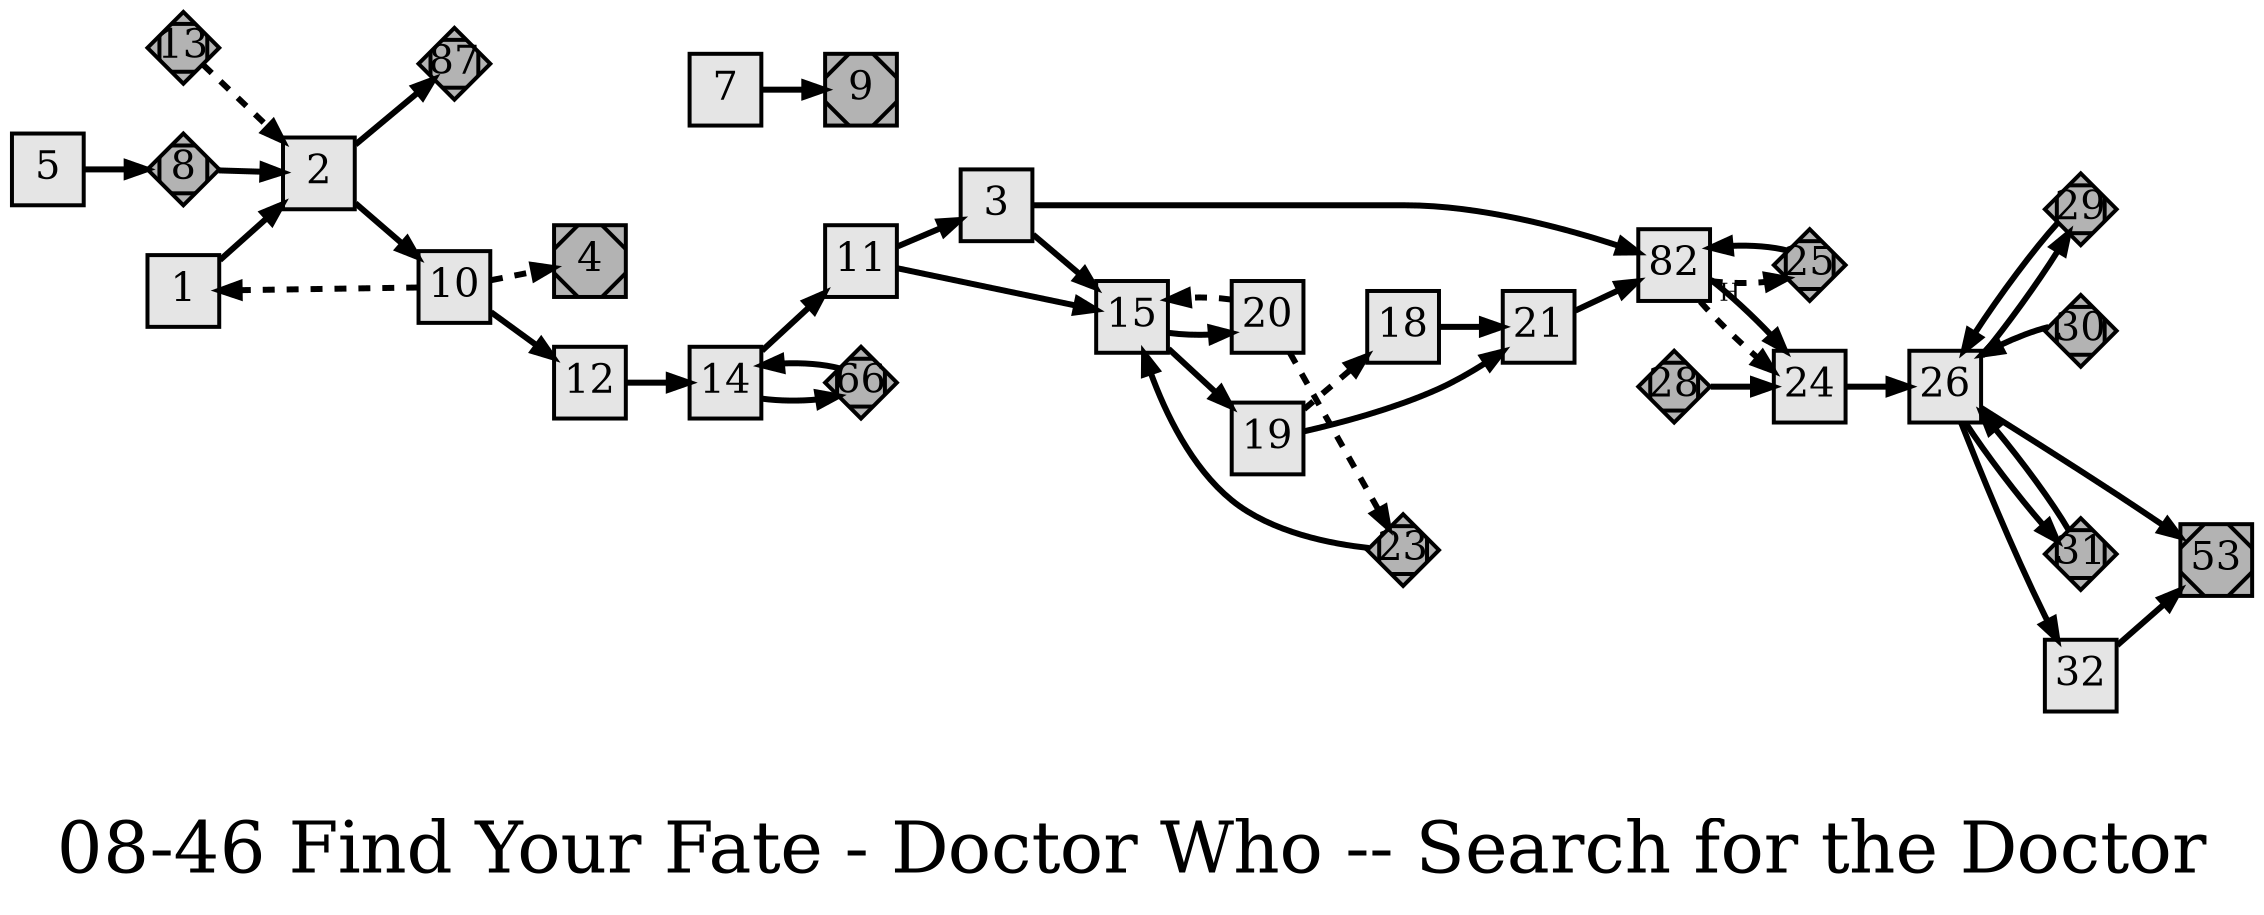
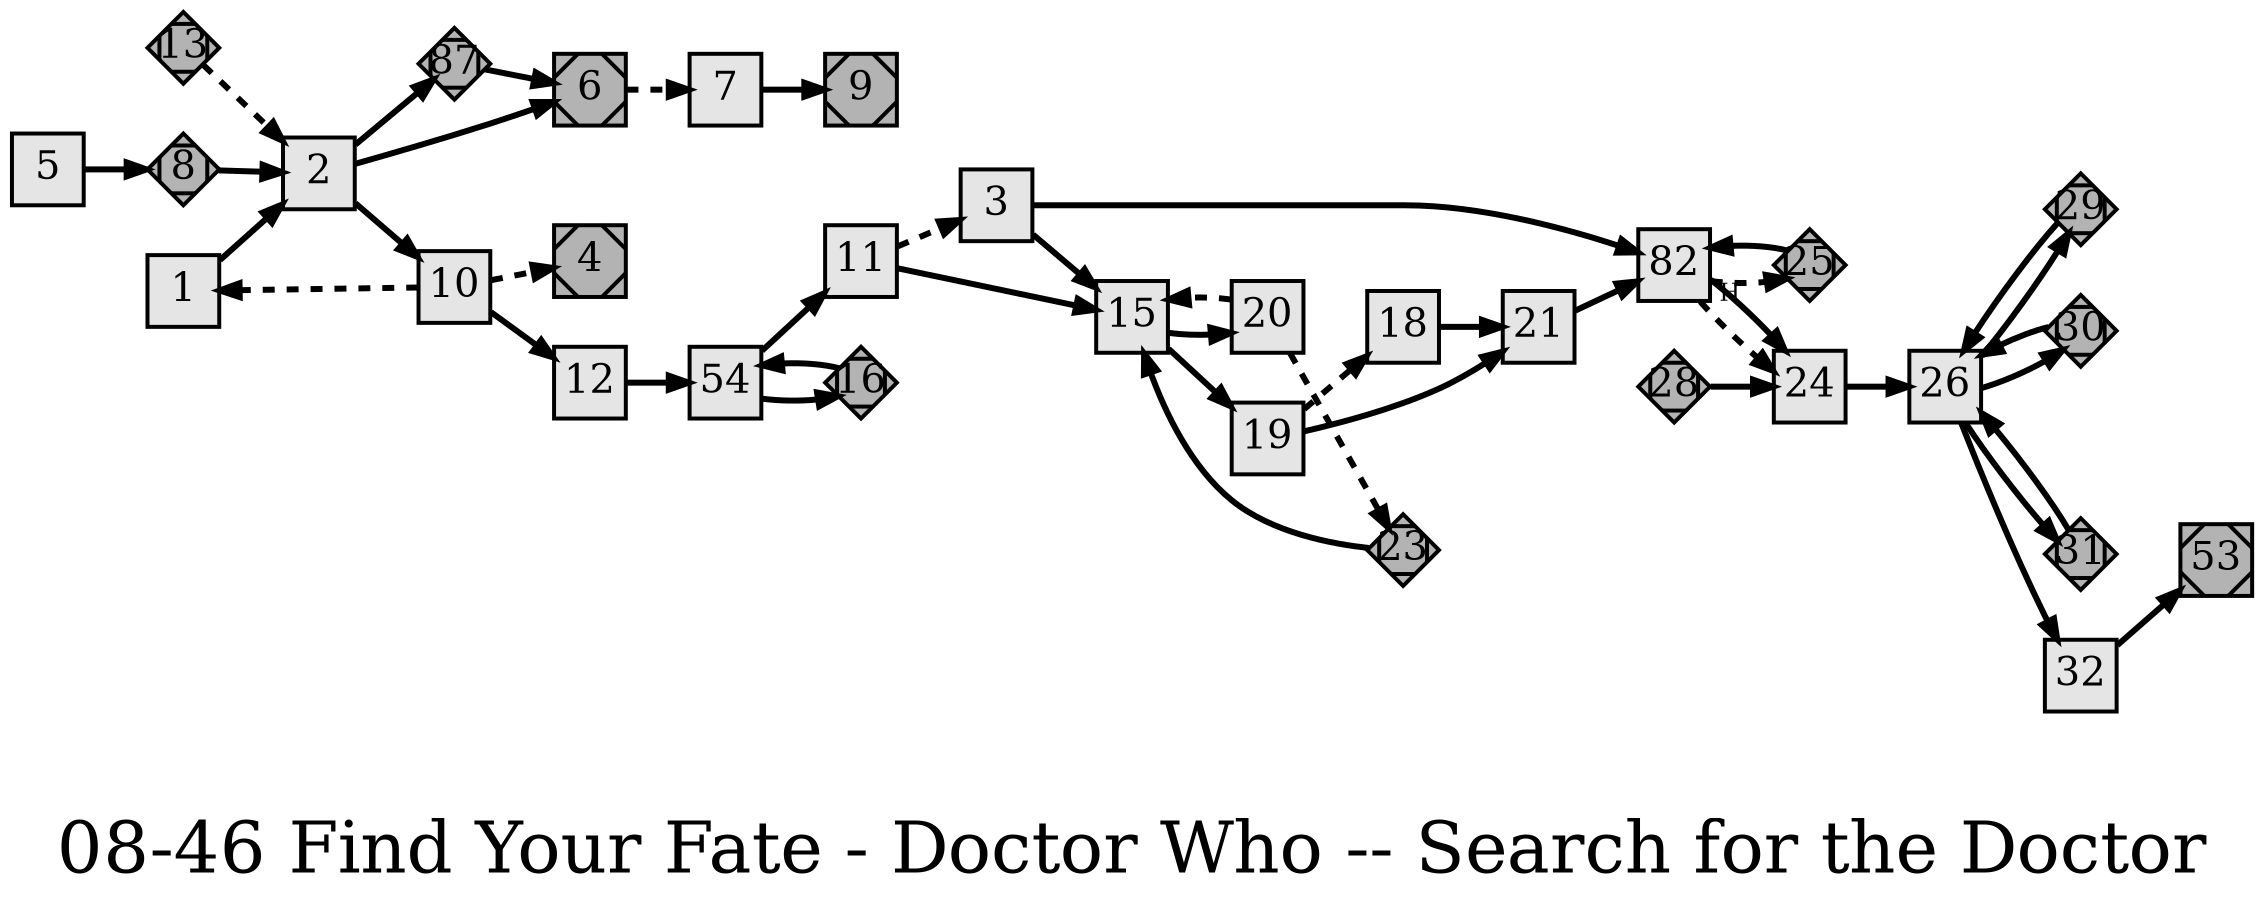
none -> (590, 90)
(919, 237) -> (919, 237)
(725, 383) -> (725, 383)
(861, 383) -> (861, 383)
(2073, 466) -> (2014, 376)
